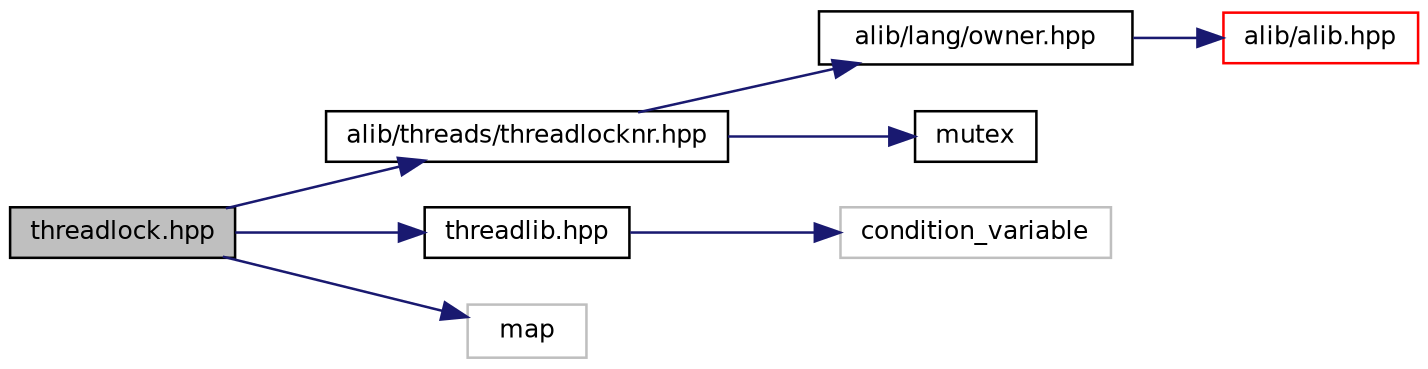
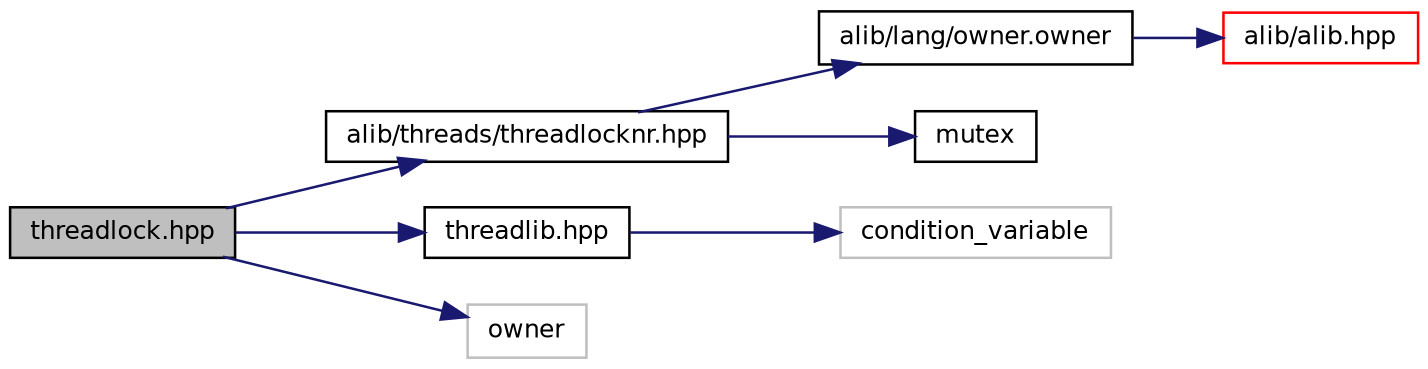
(976, 38) -> (976, 38)
(527, 331) -> (527, 331)
